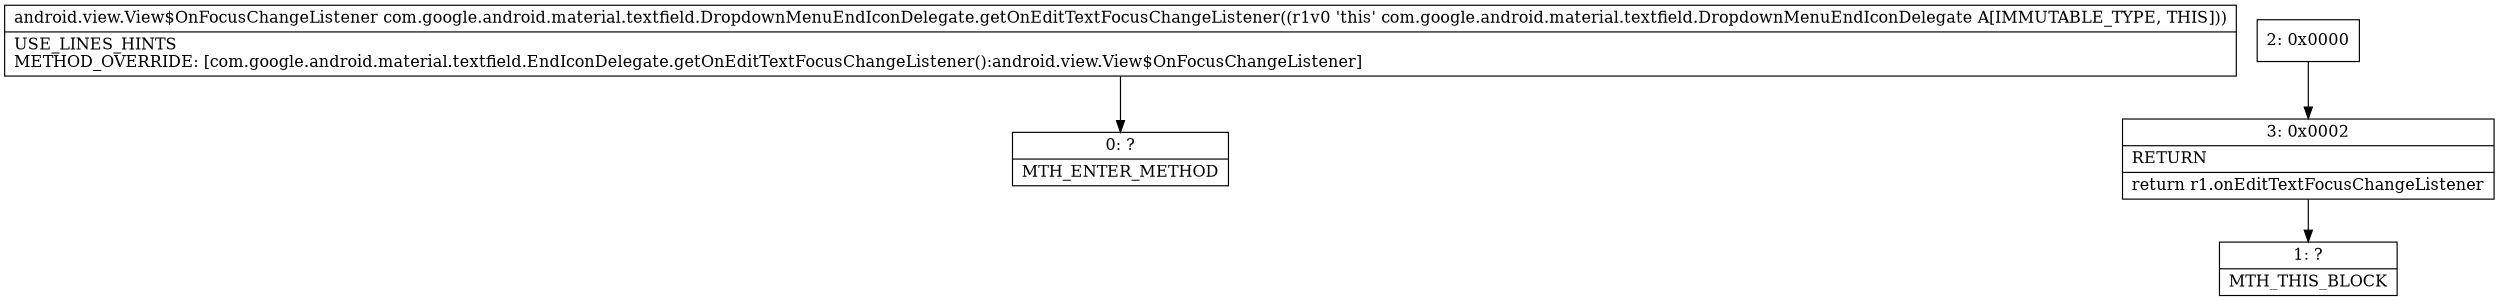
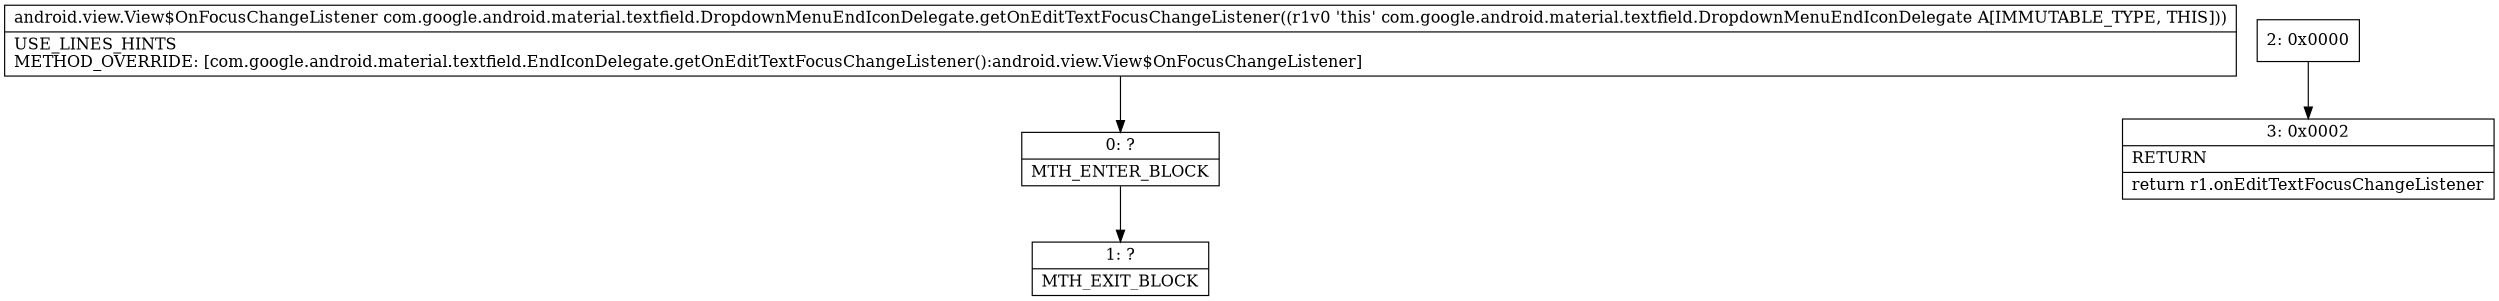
(1120, 172) -> (1120, 172)
(2308, 215) -> (1120, 208)
(2308, 282) -> (1120, 282)
